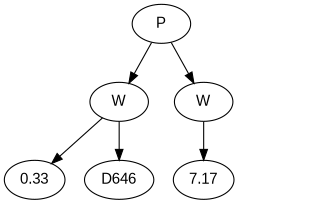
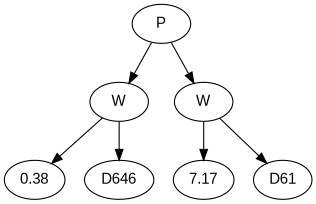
(35, 180) -> (35, 180)
none -> (283, 180)
